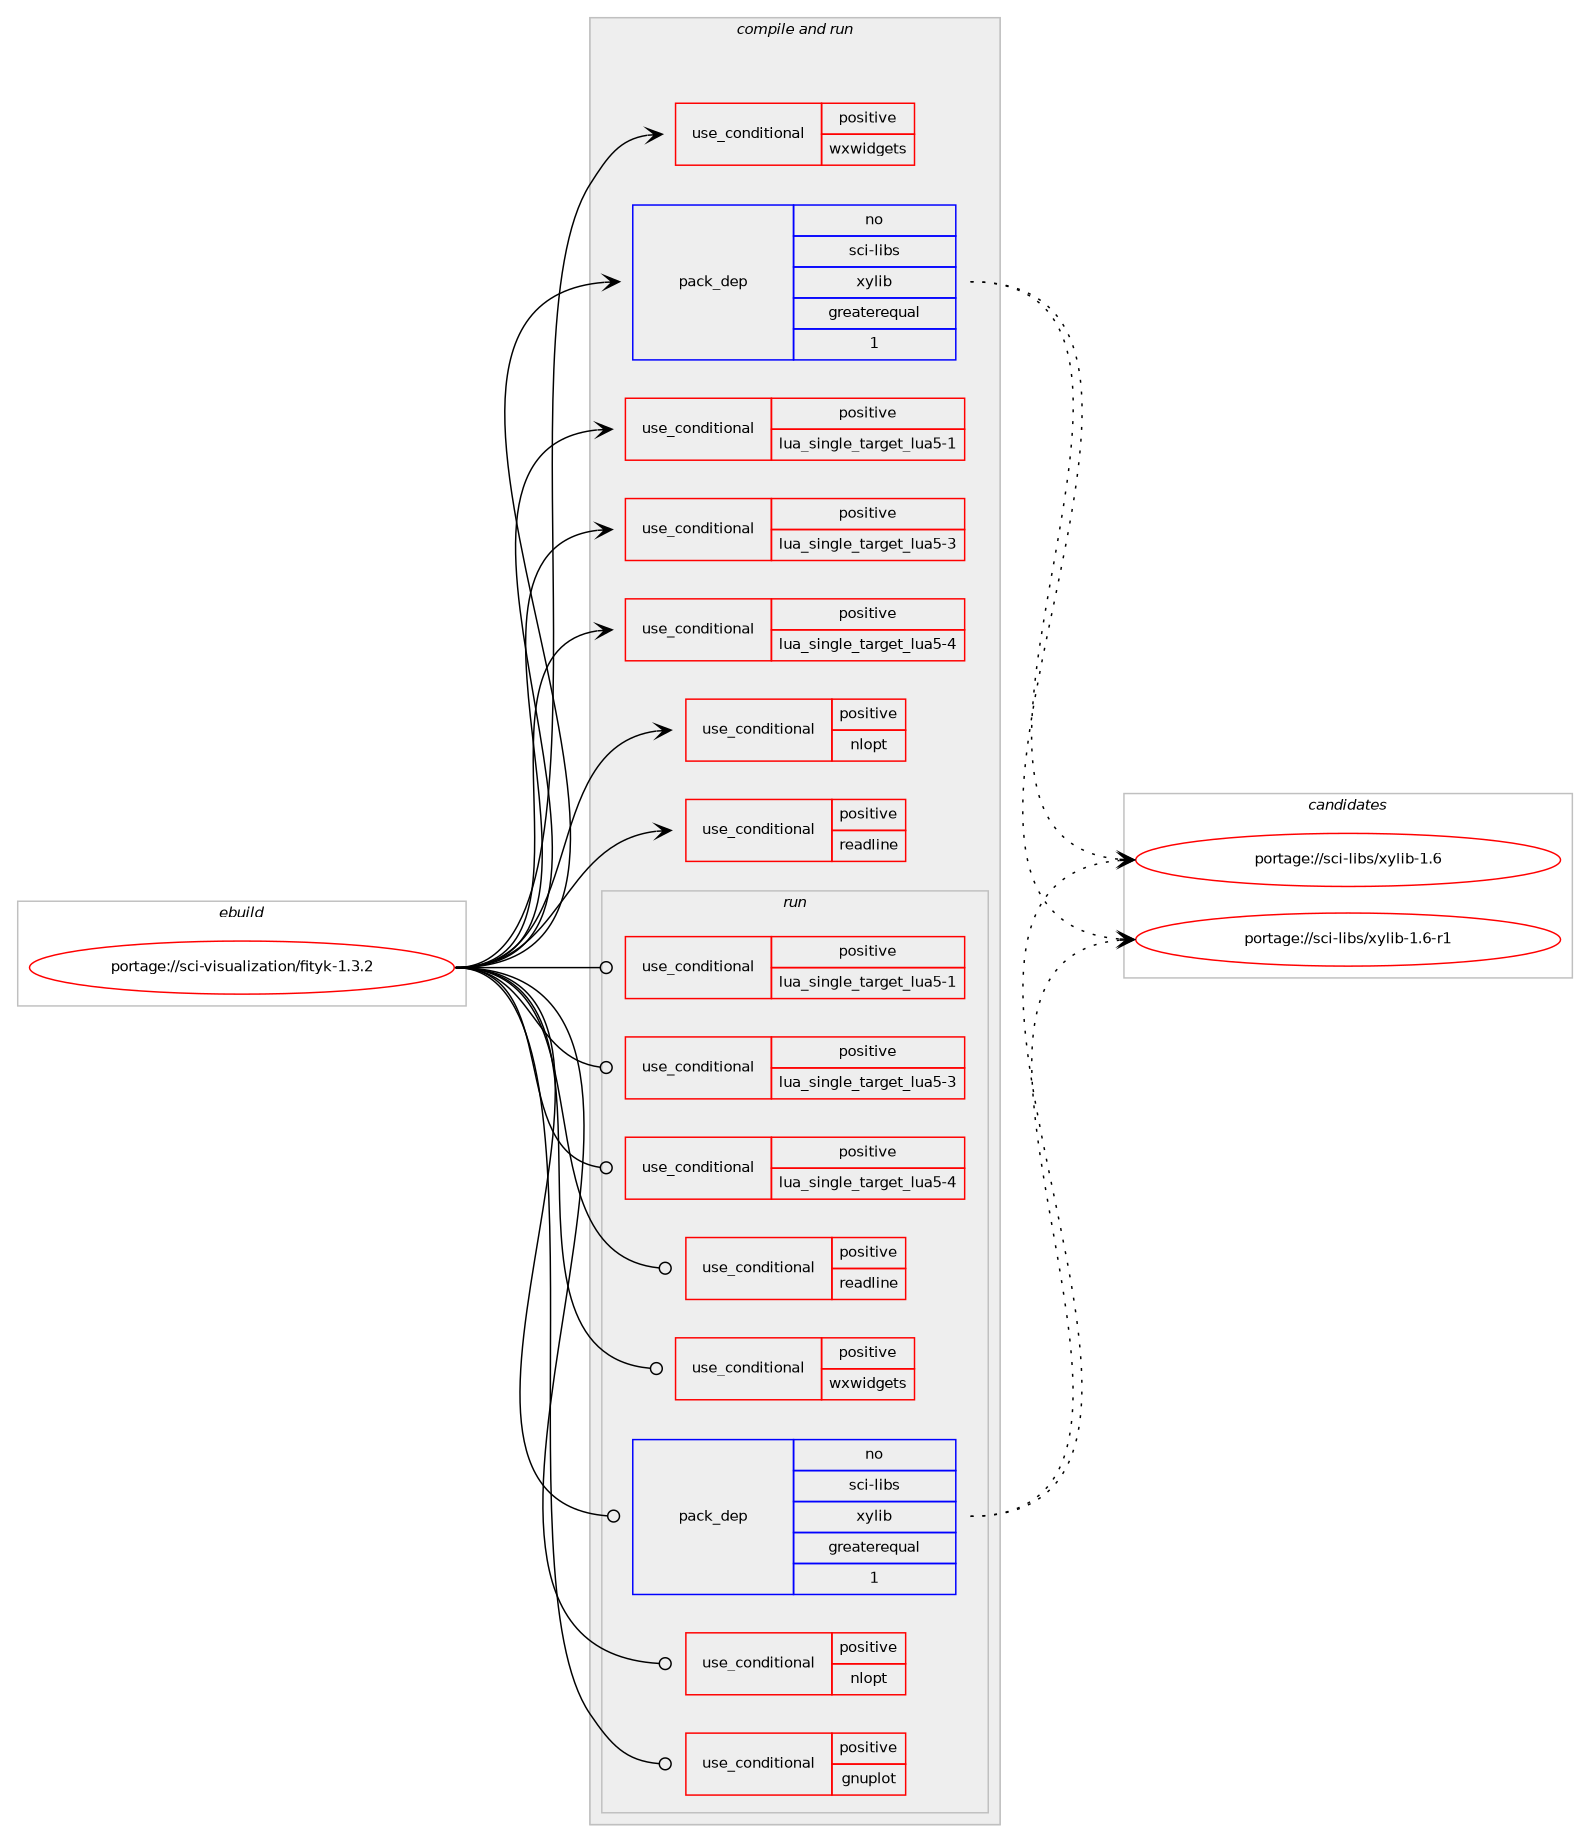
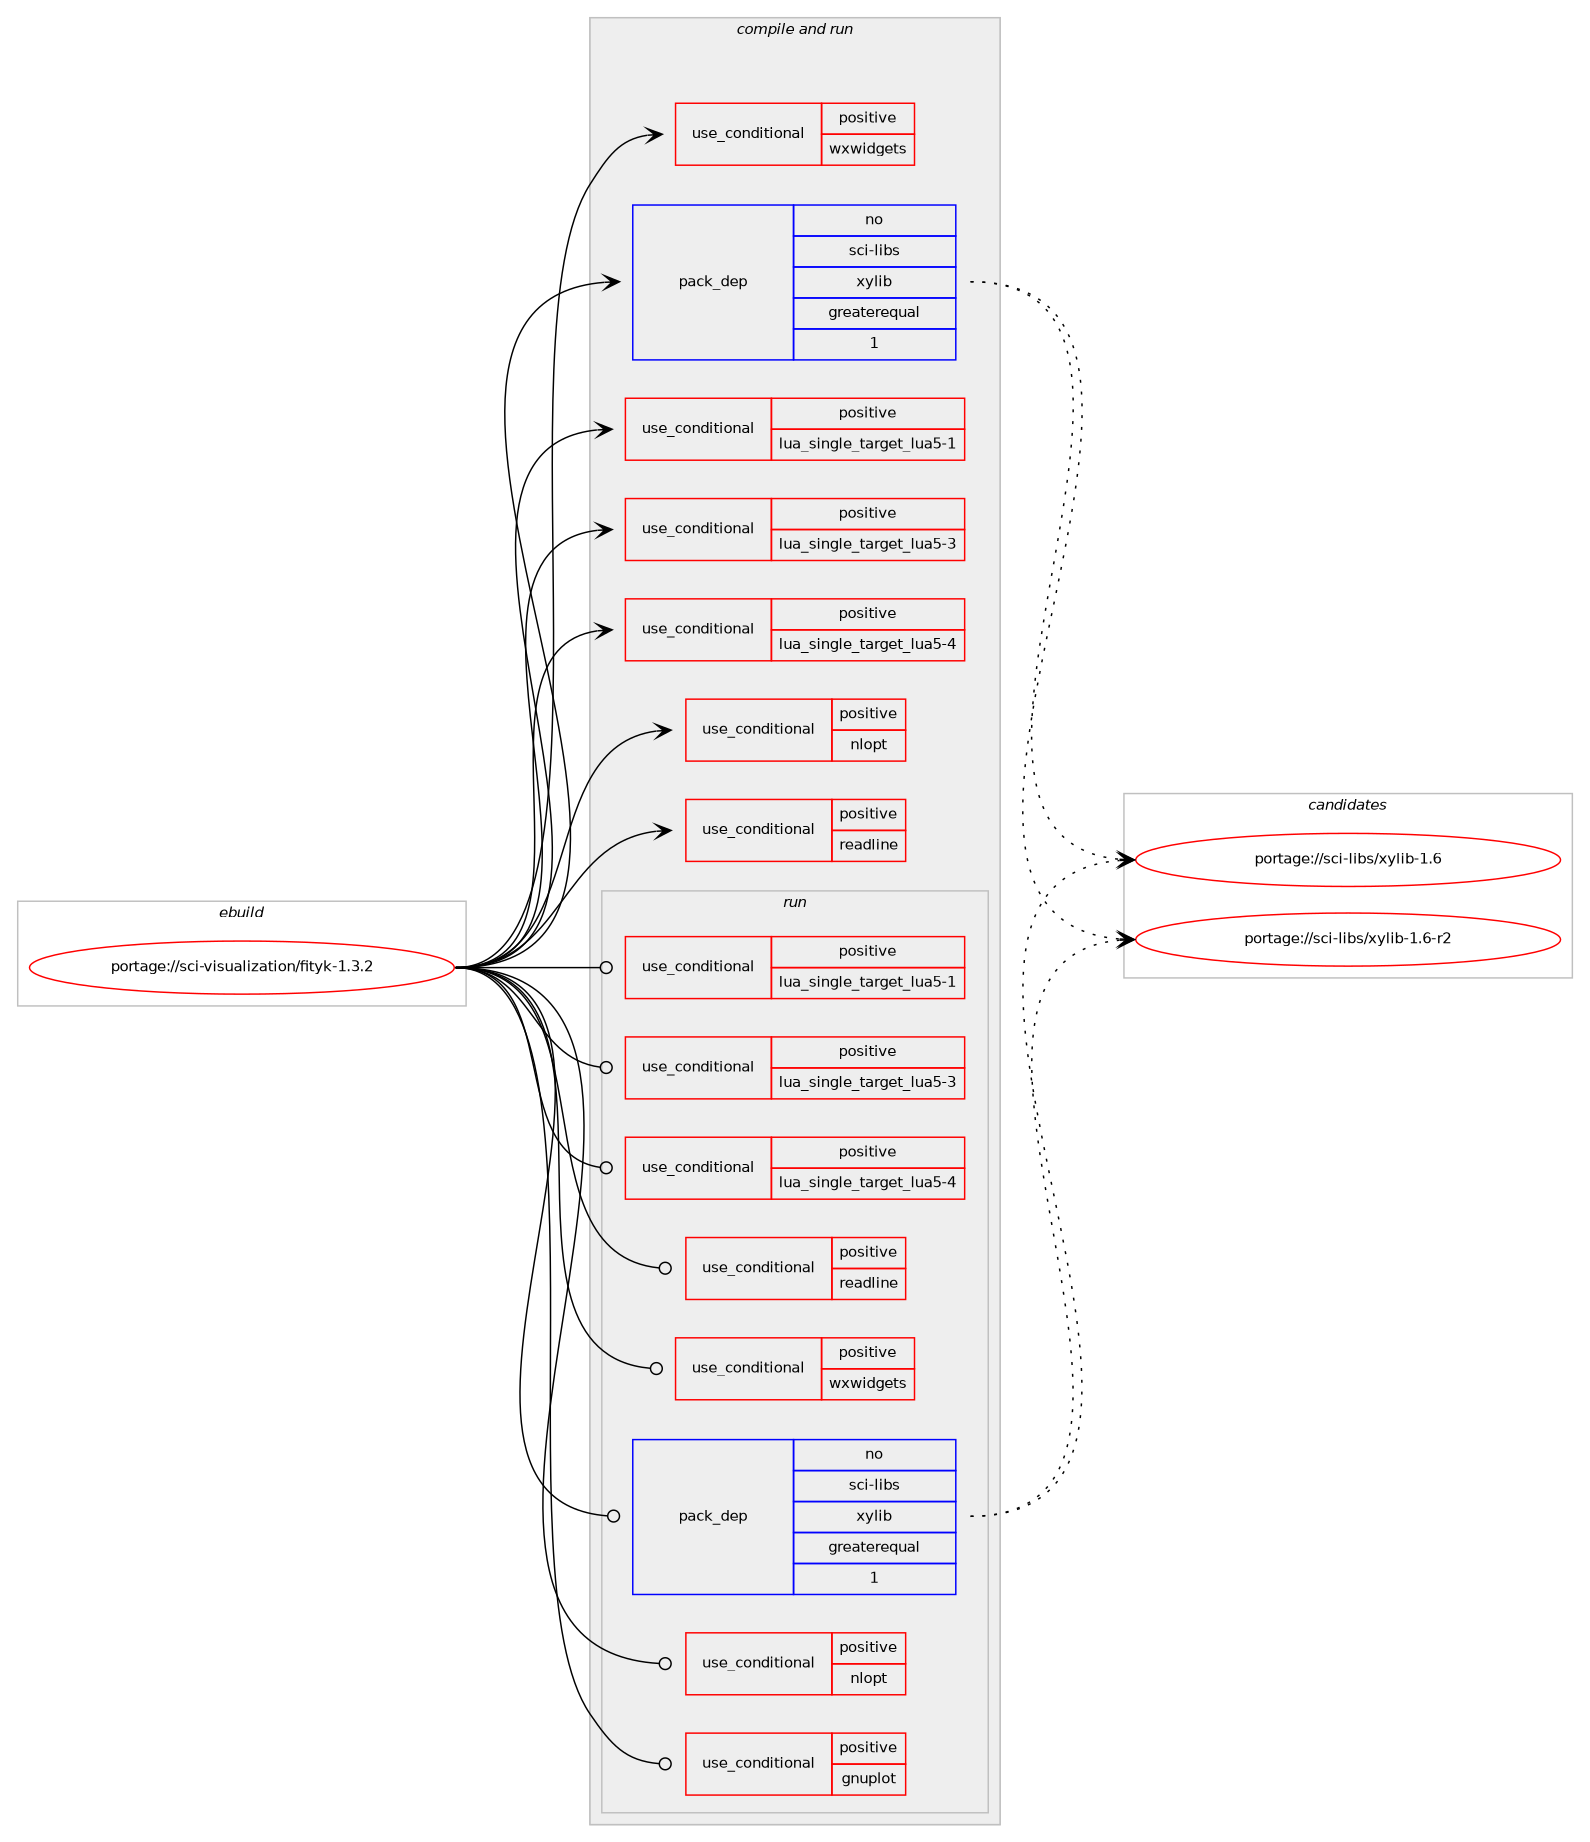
(1348, 940) -> (1348, 940)
